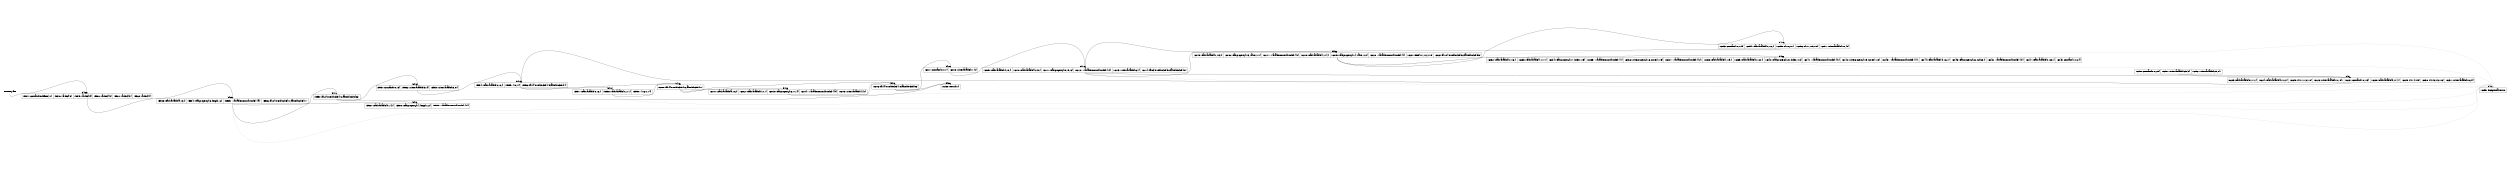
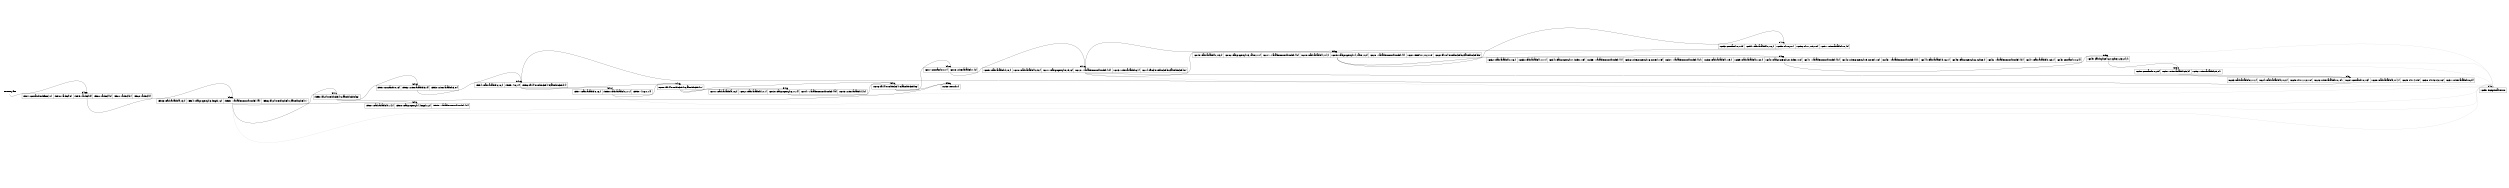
none -> (2108, 59)
